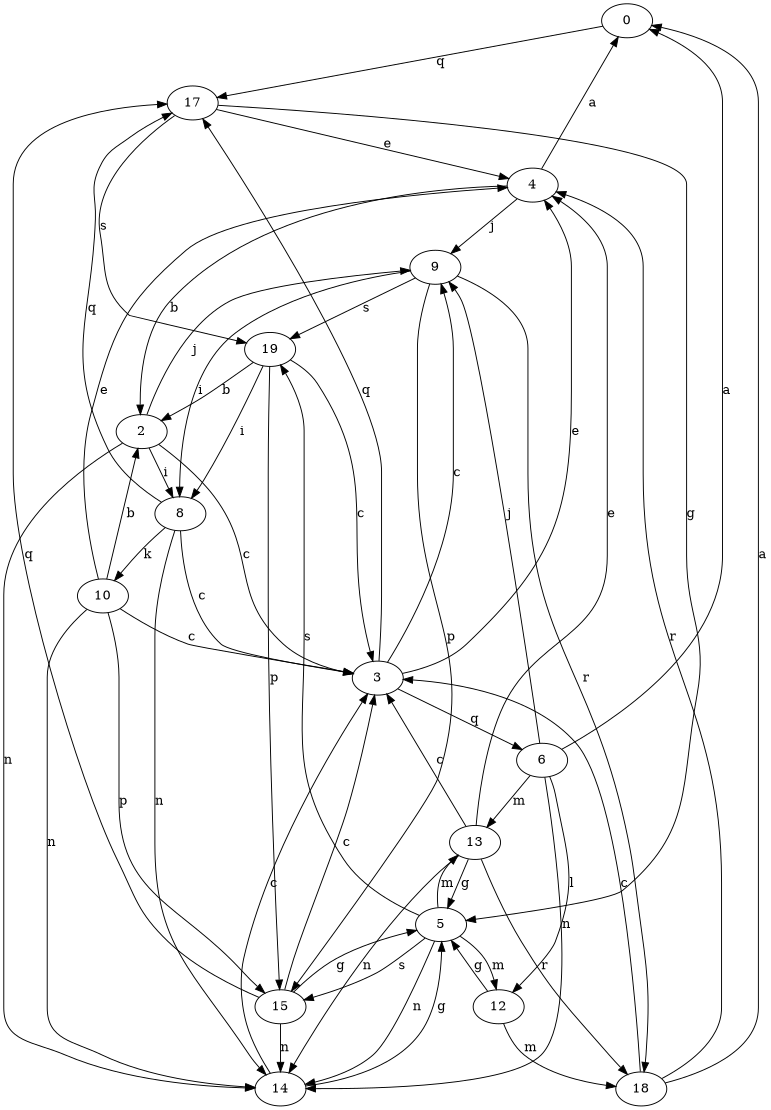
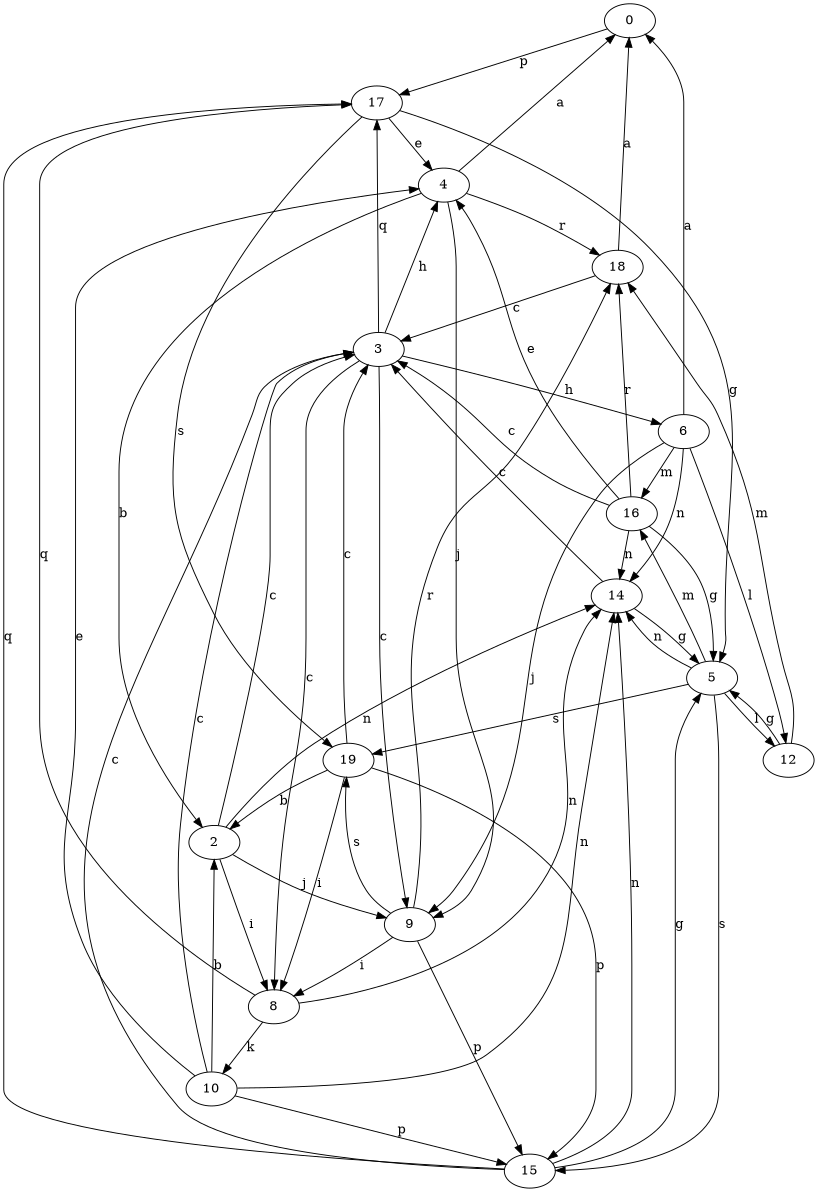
(441, 62) -> (524, 62)
(576, 432) -> (423, 267)
(667, 632) -> (530, 218)
(222, 645) -> (306, 661)
(475, 719) -> (570, 391)
(475, 842) -> (632, 514)
(499, 966) -> (757, 719)
